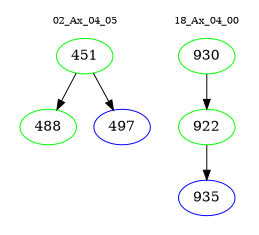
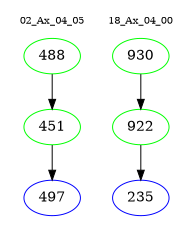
(69, 87) -> (52, 87)
(207, 198) -> (141, 198)
